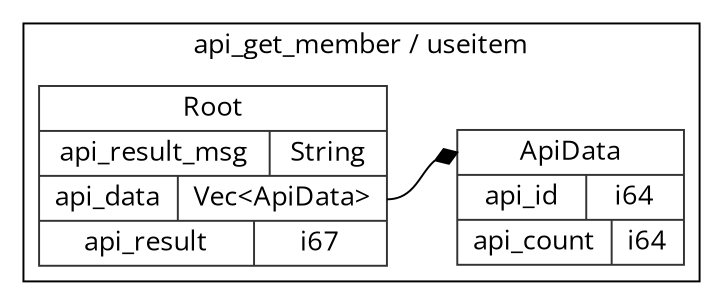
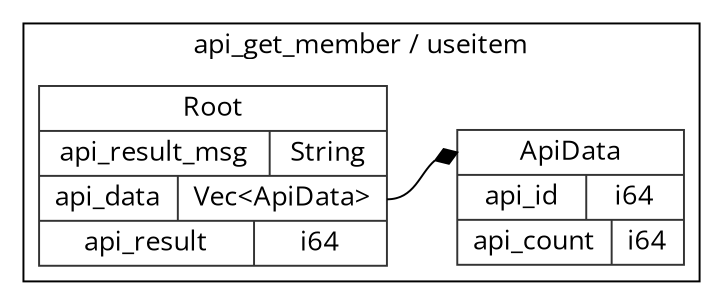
(320, 242) -> (320, 242)
